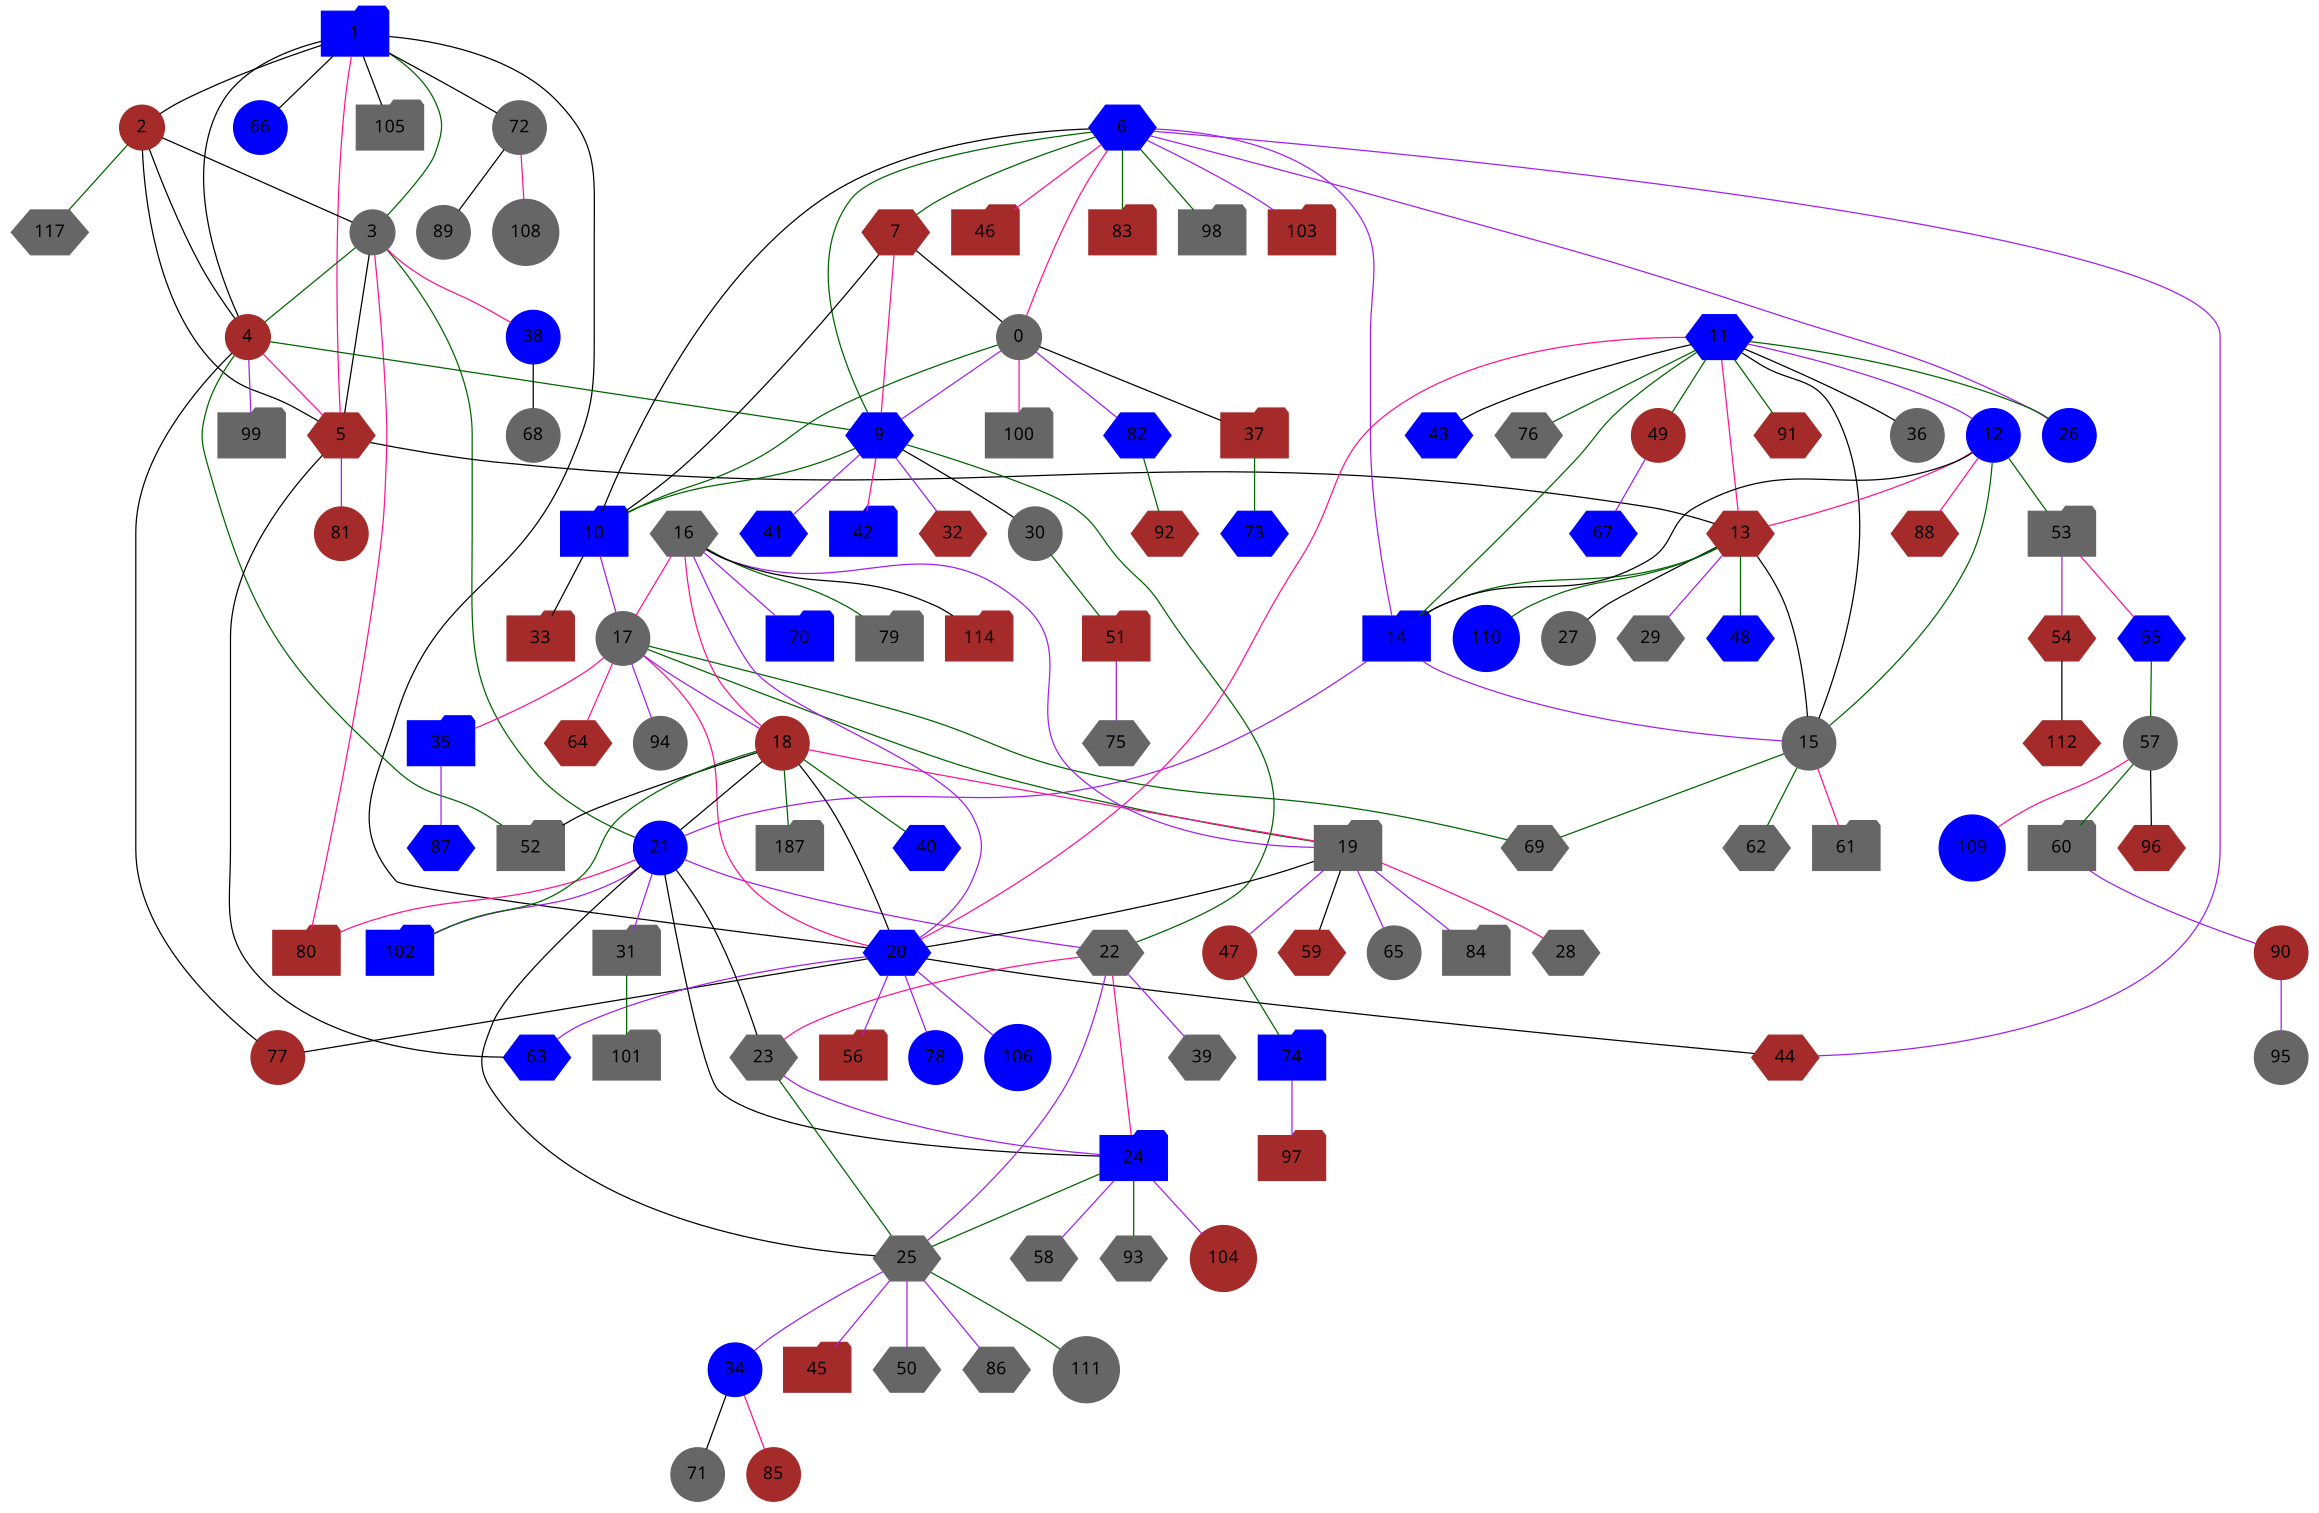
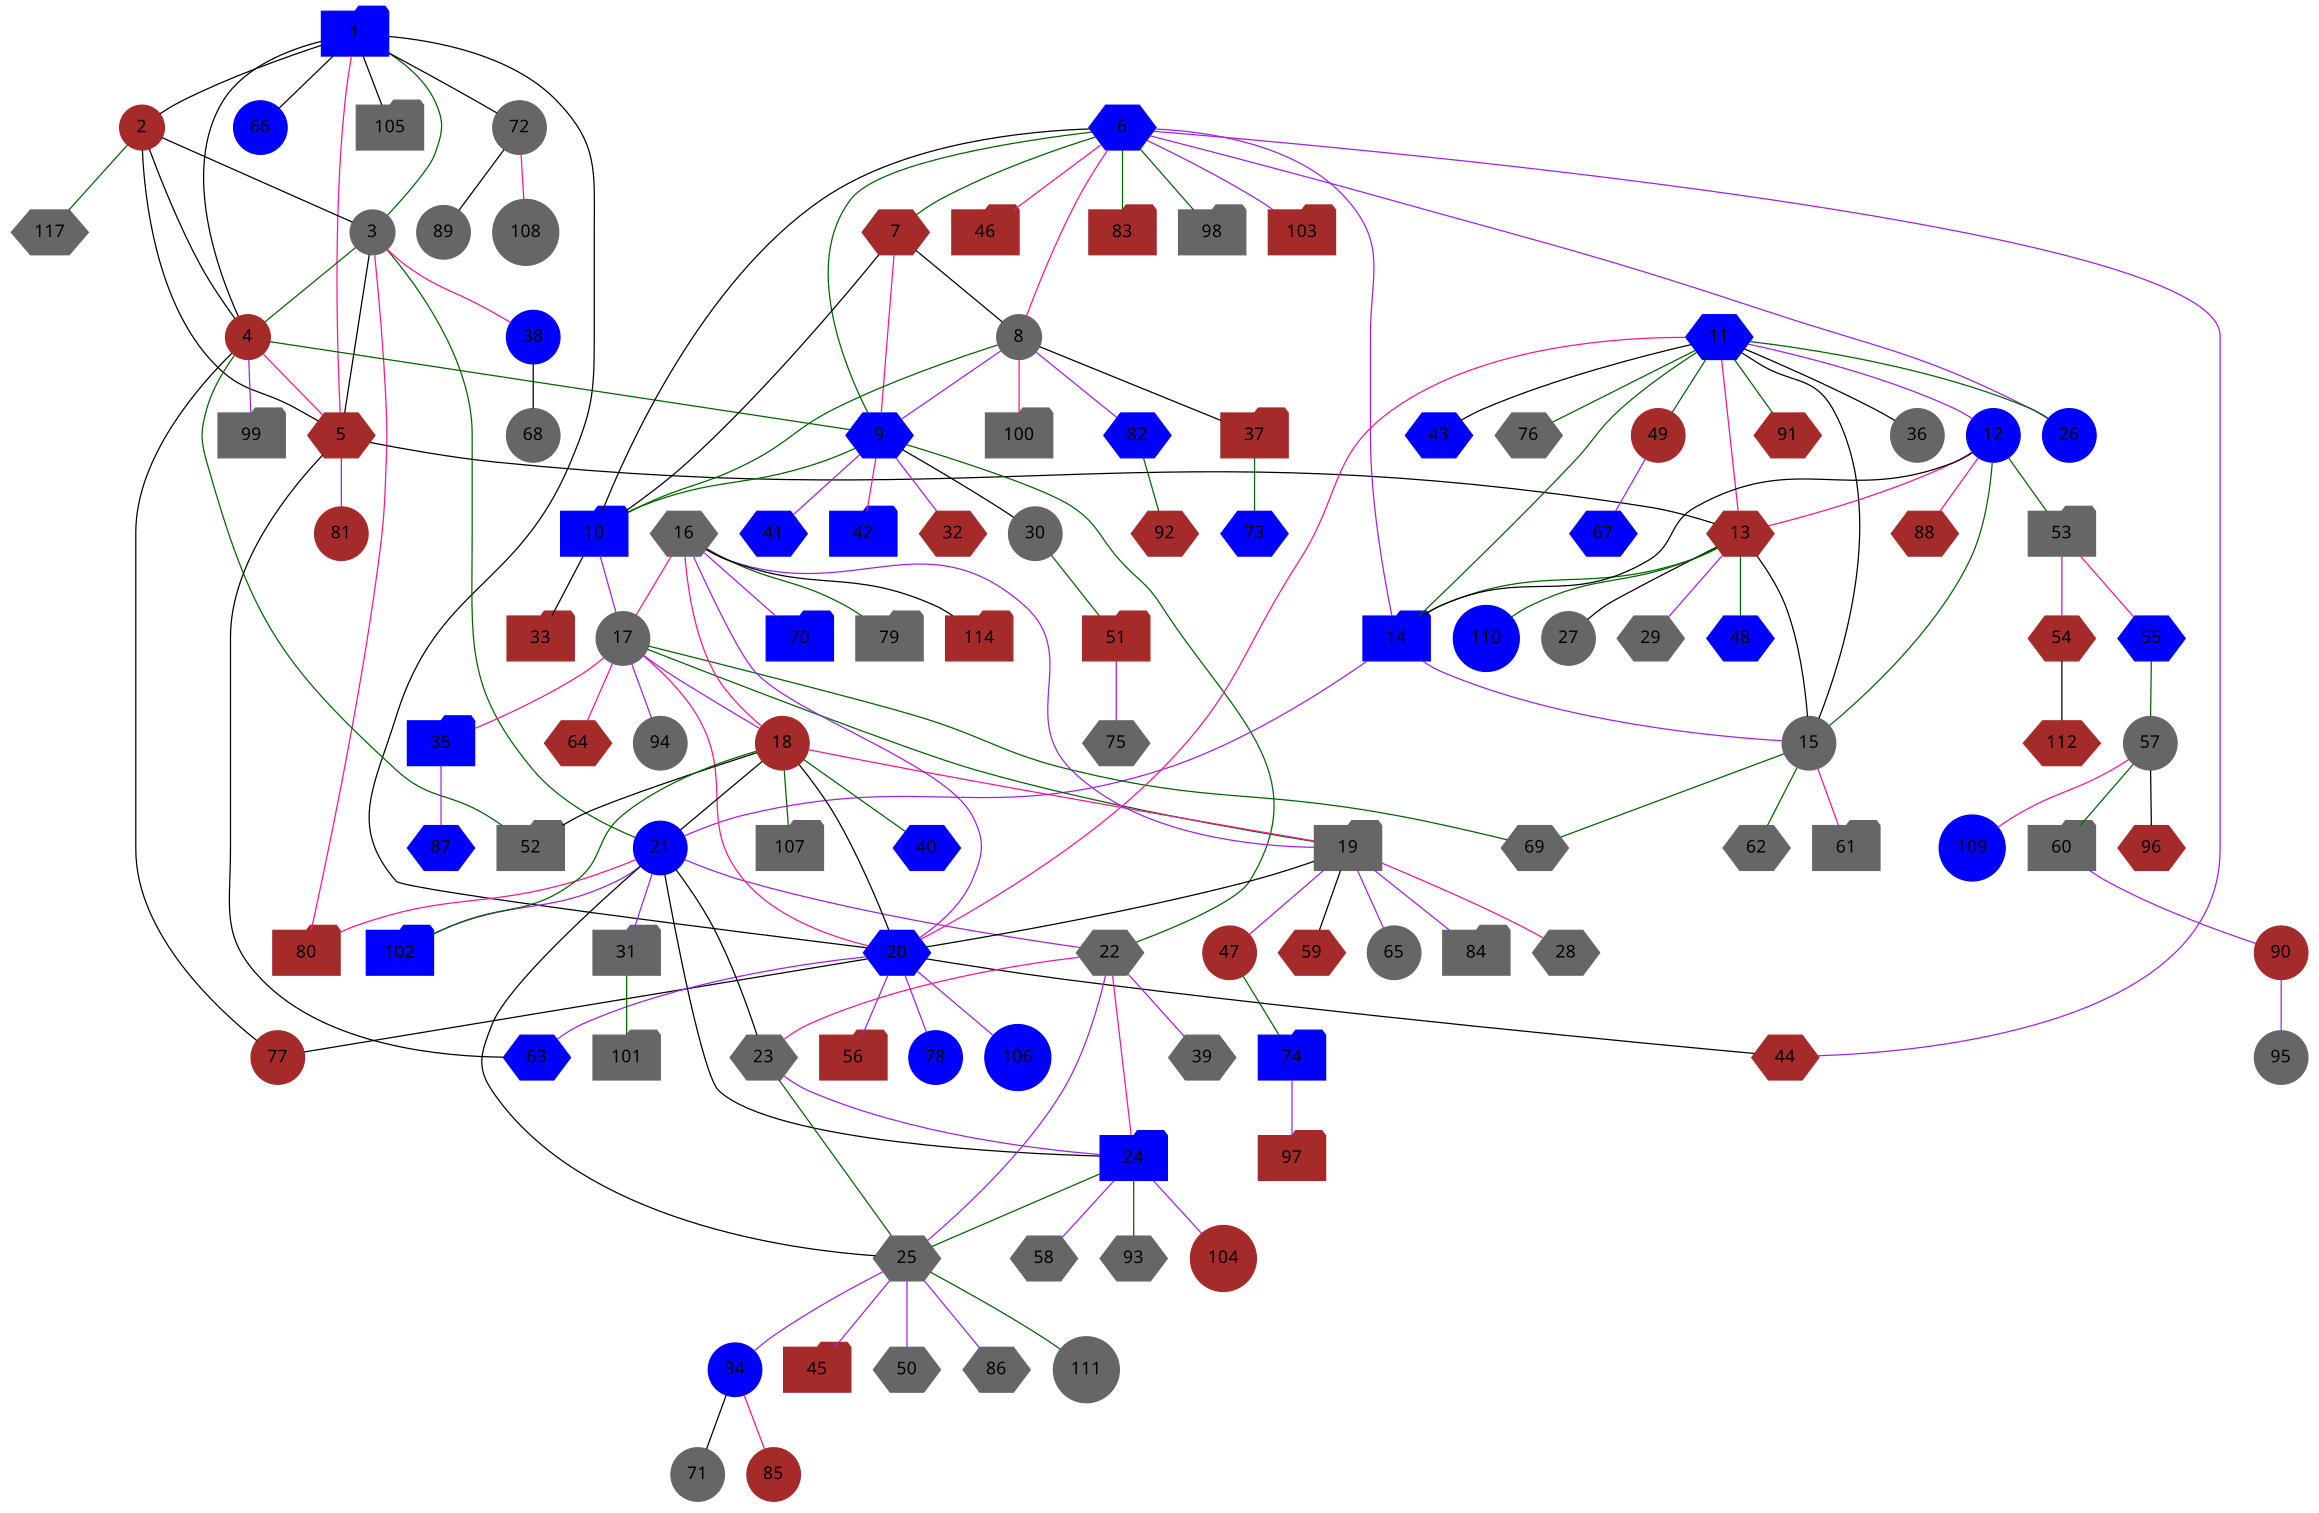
(1019, 337) -> (1019, 337)
(790, 848) -> (790, 848)
